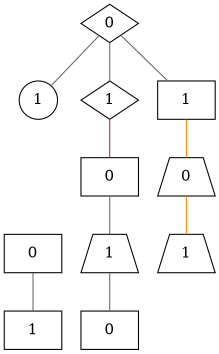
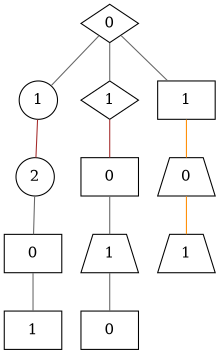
none -> (35, 177)
